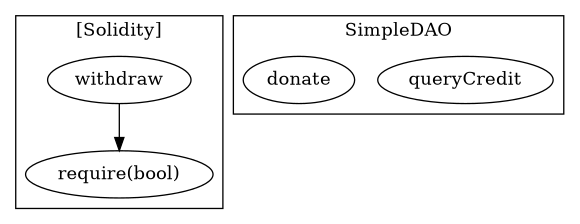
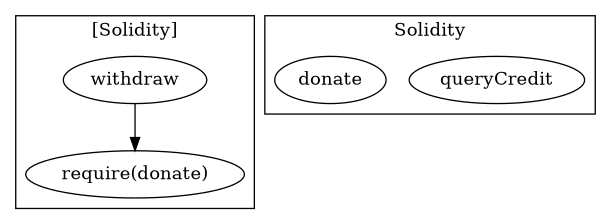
(399, 31) -> (430, 31)
(119, 174) -> (135, 174)
